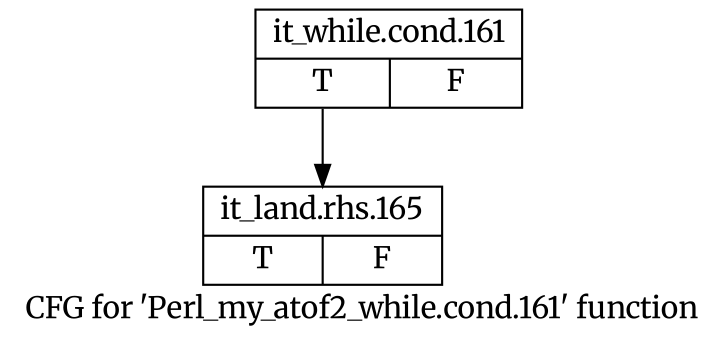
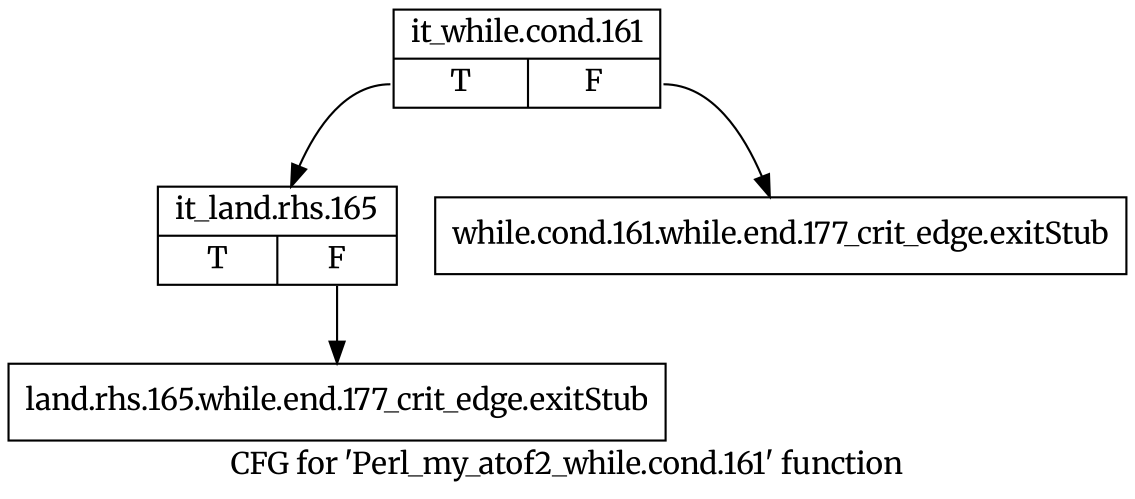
none -> (781, 236)
none -> (337, 402)
